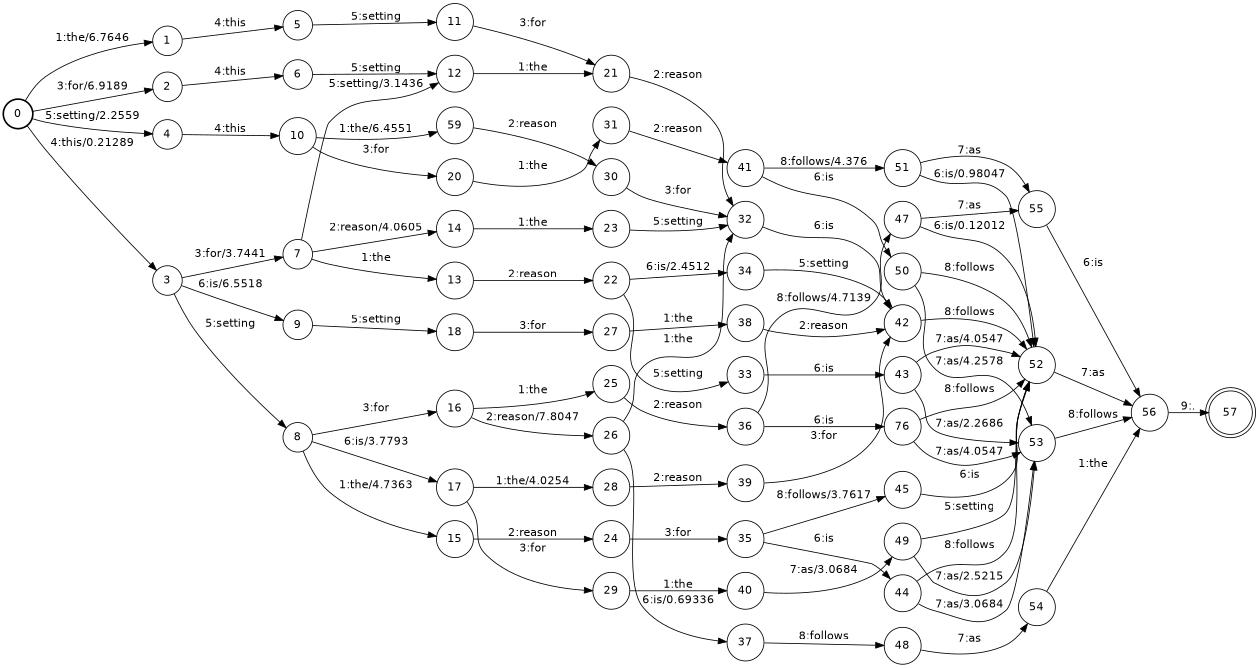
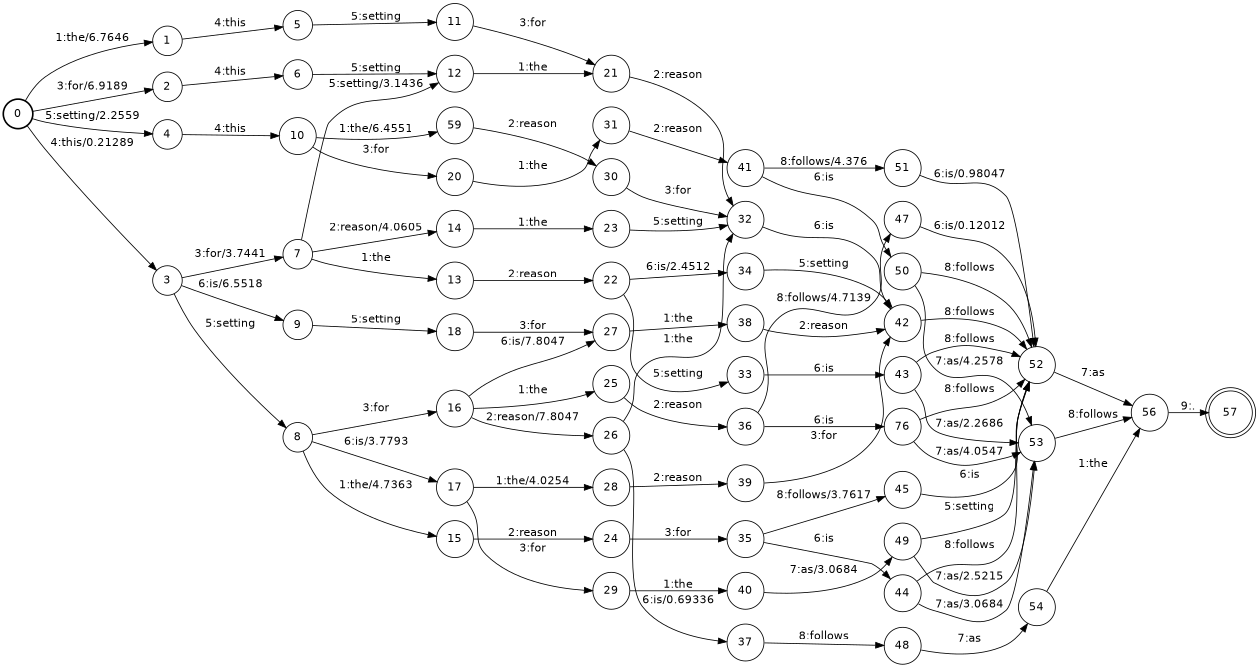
(1037, 209) -> none
(970, 339) -> (970, 339)
none -> (526, 366)
